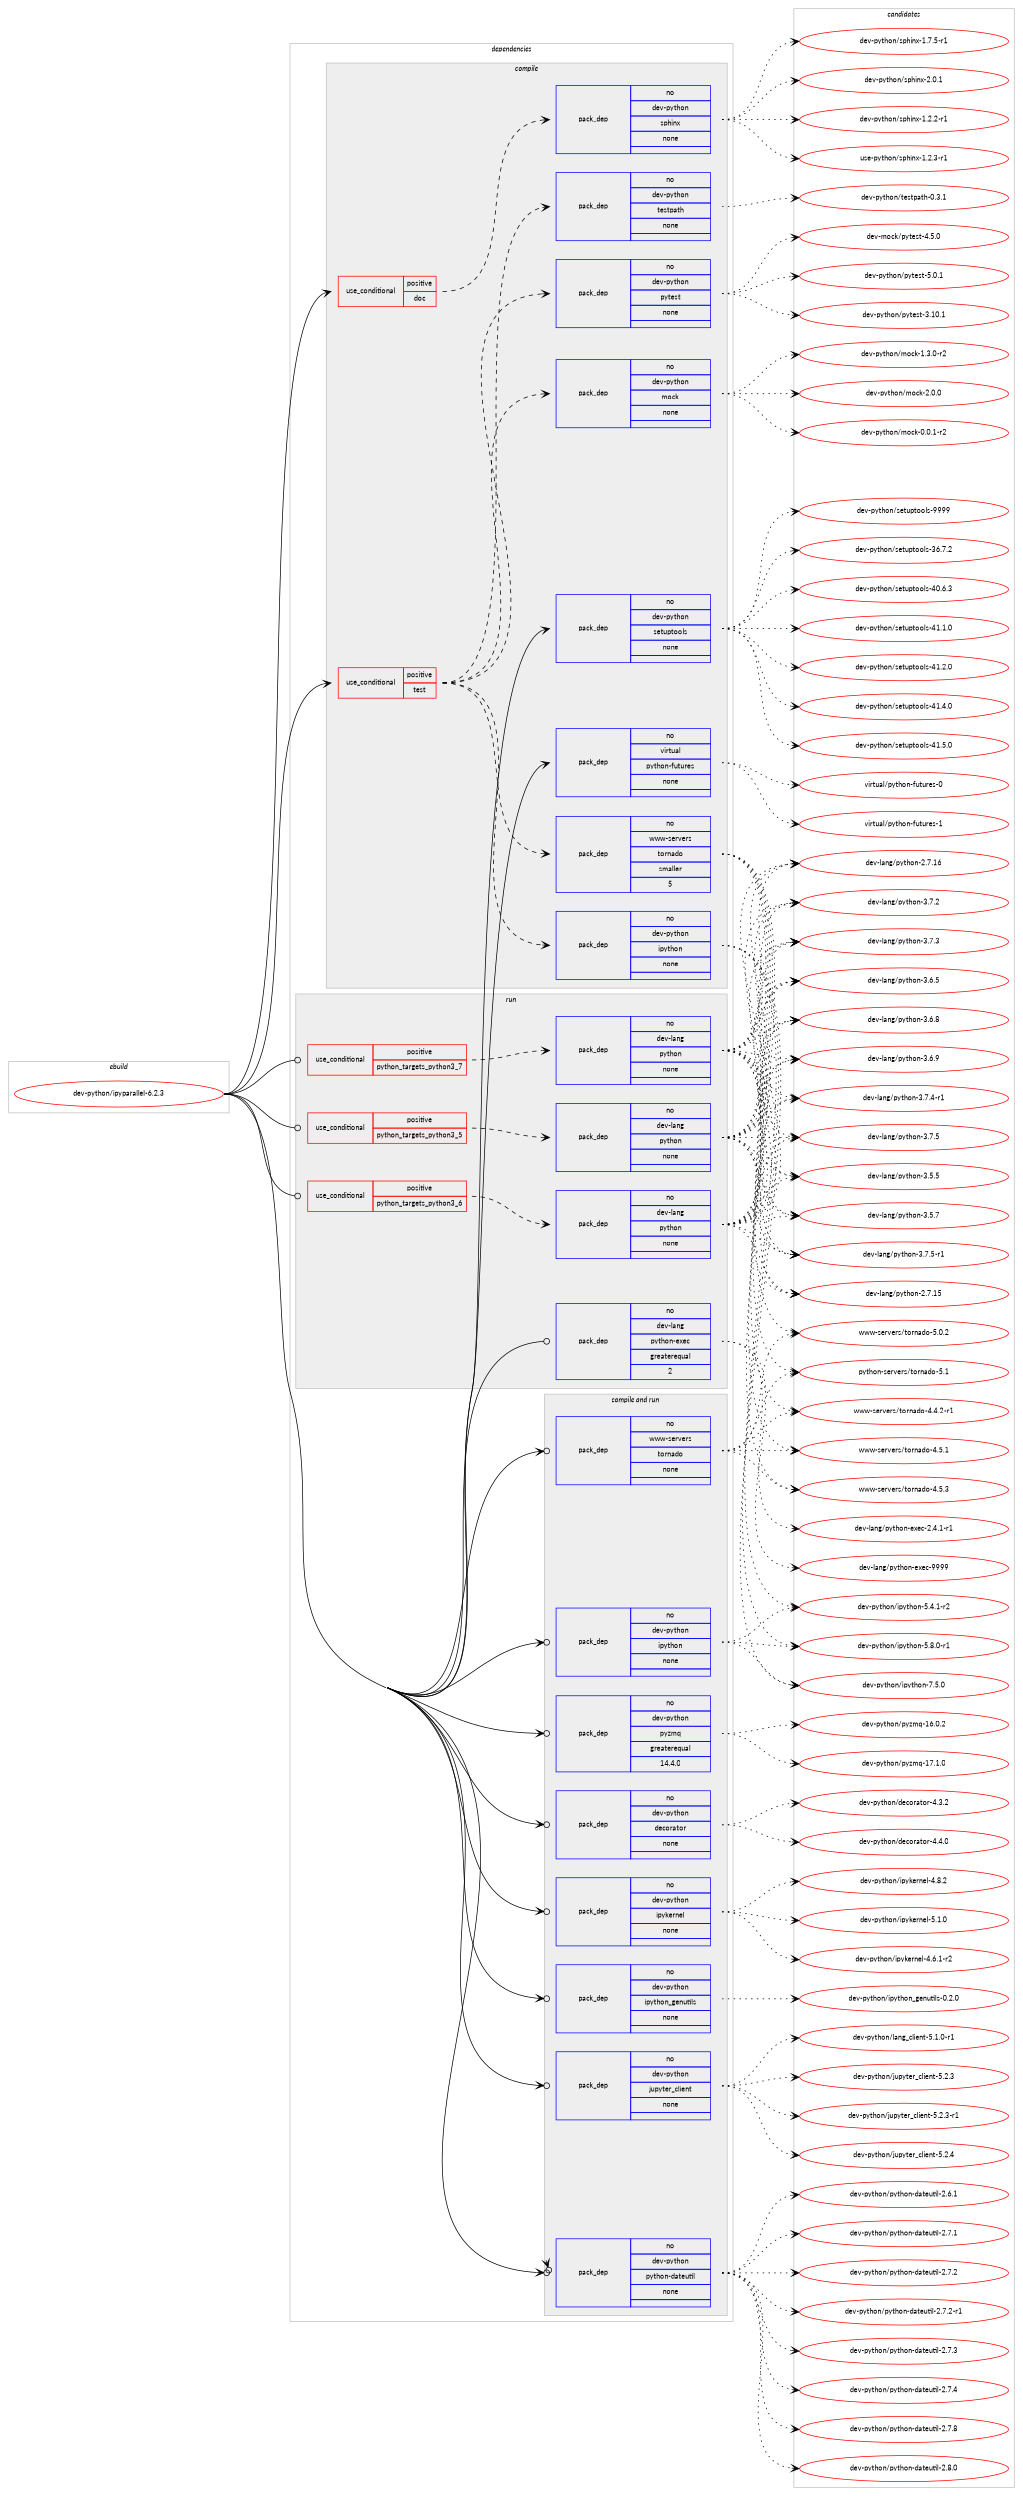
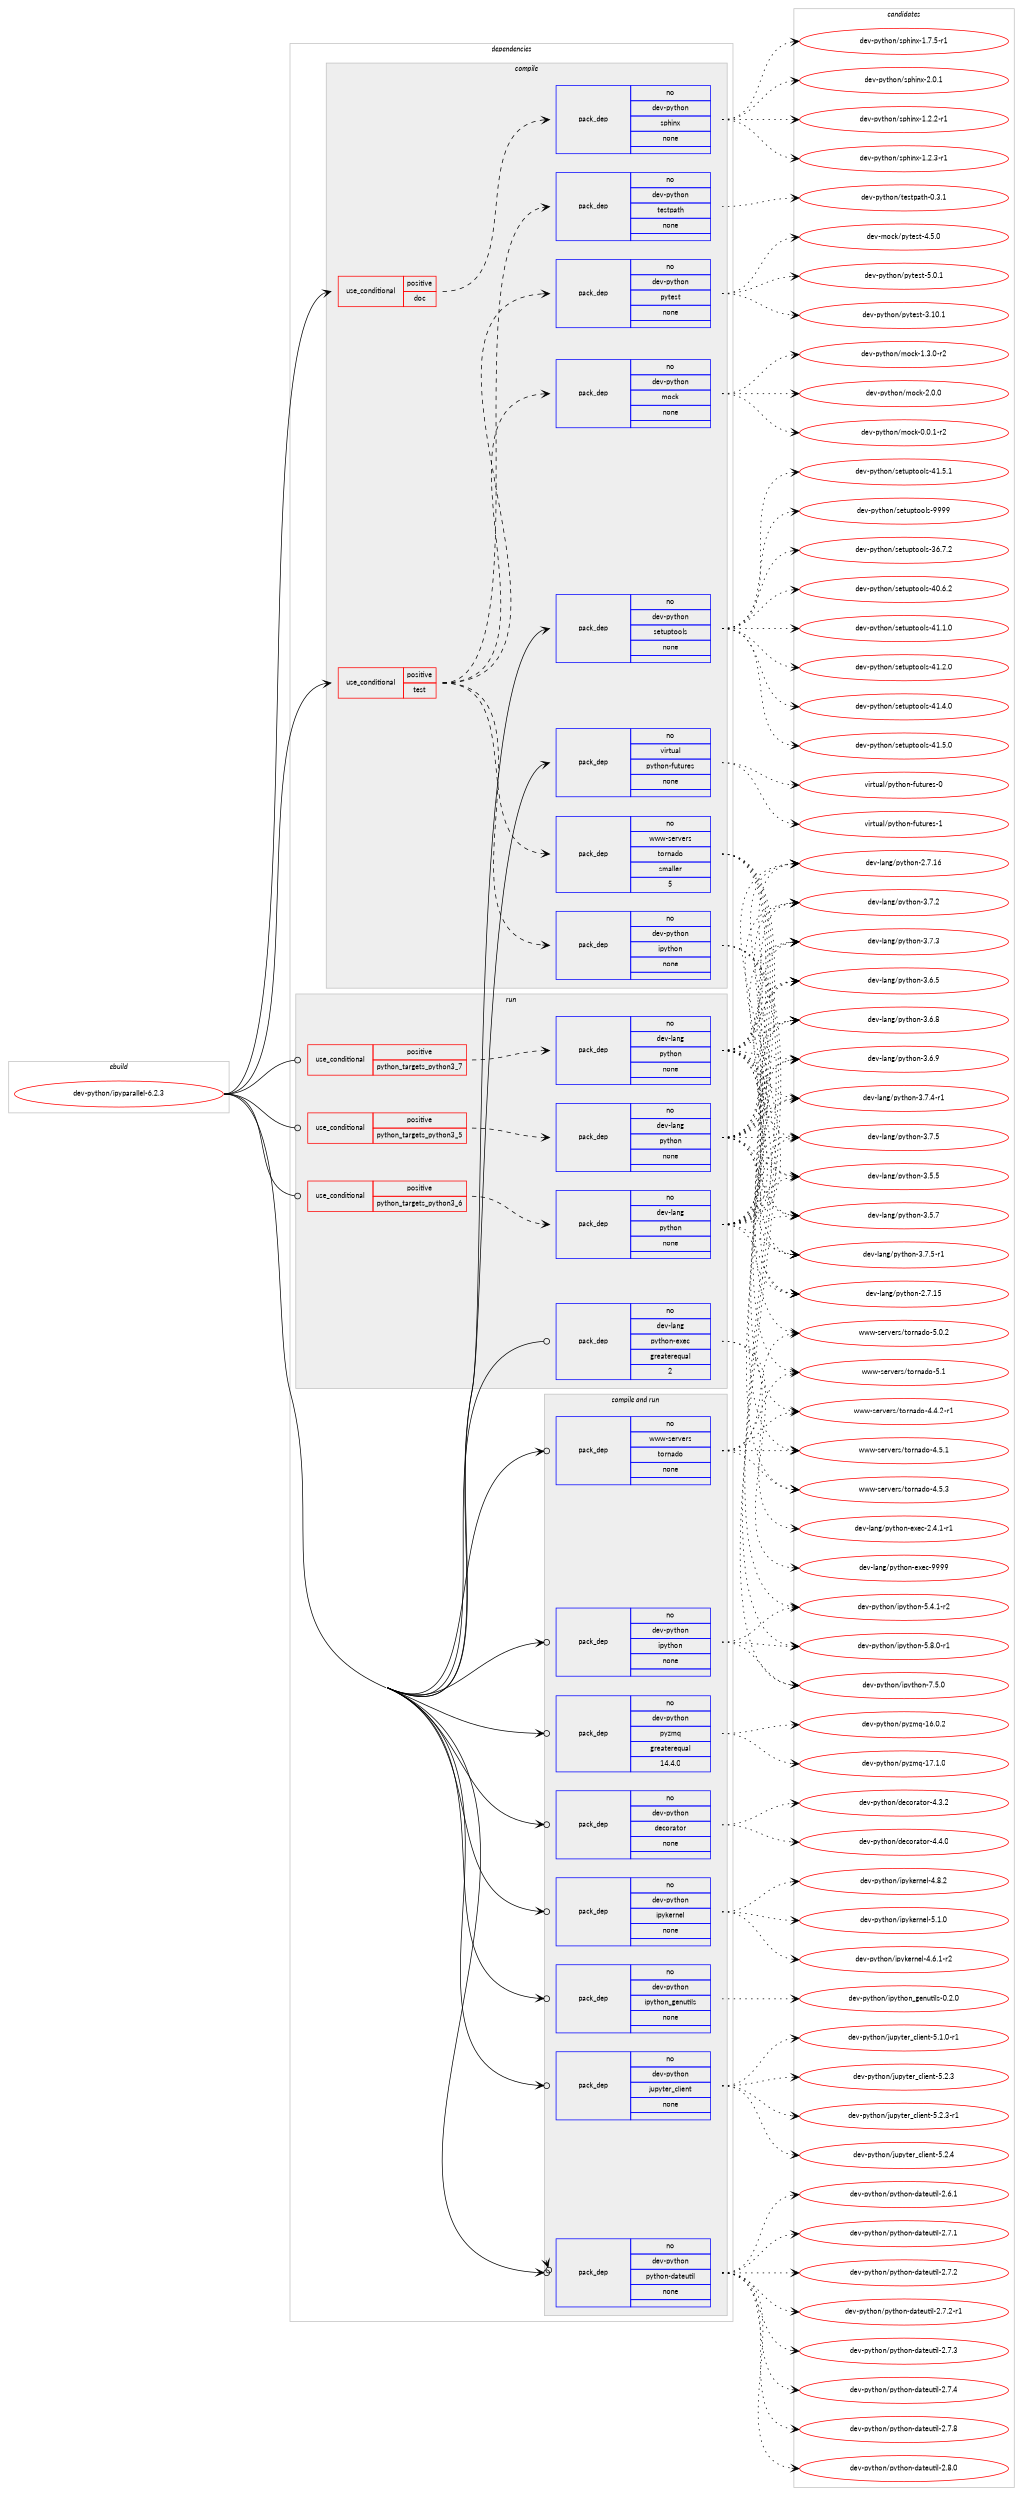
(904, 159) -> (904, 159)
none -> (904, 472)
(904, 589) -> (904, 589)
(904, 1372) -> (904, 1372)
(904, 2038) -> (904, 2038)
